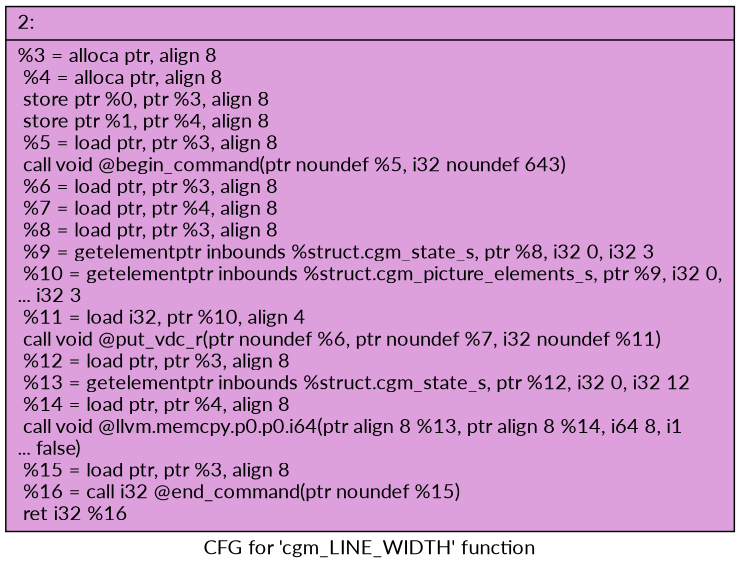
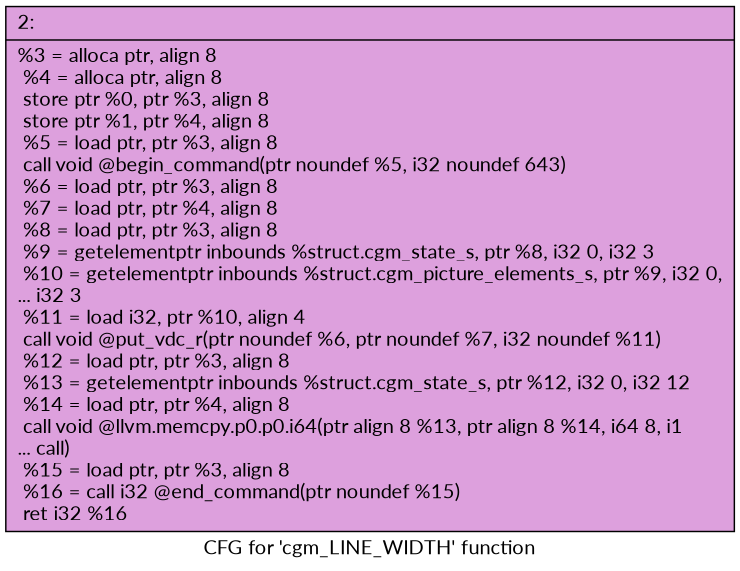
(49, 449) -> (44, 449)
